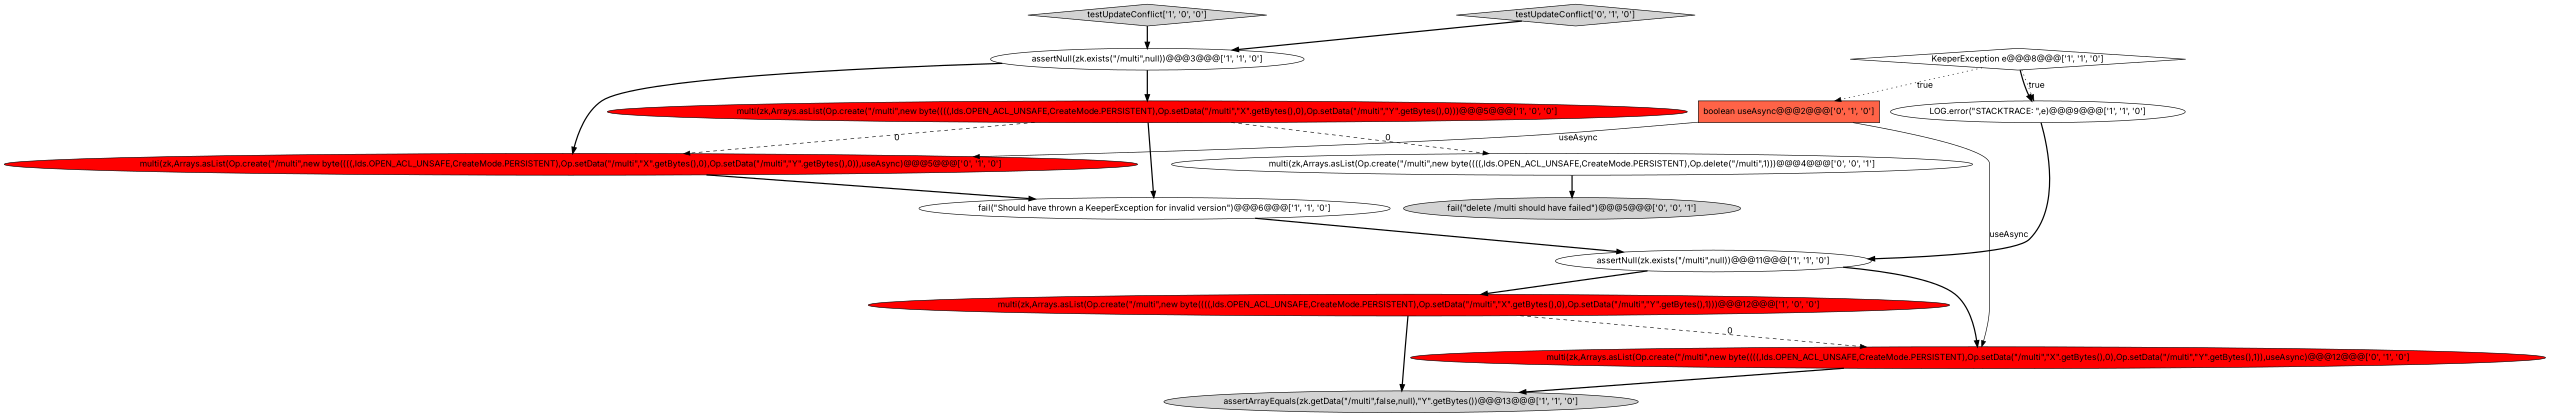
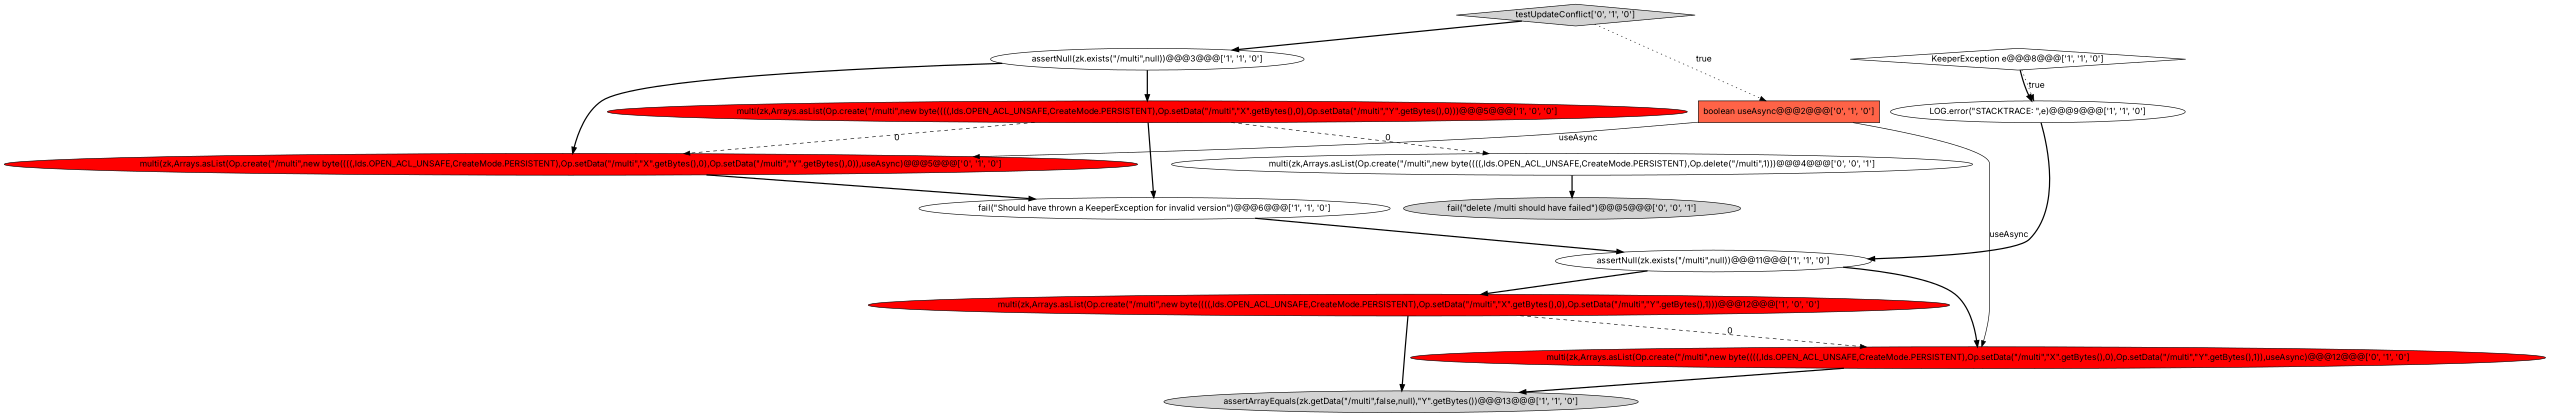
(1147, 15) -> none
(1911, 84) -> (1677, 61)
